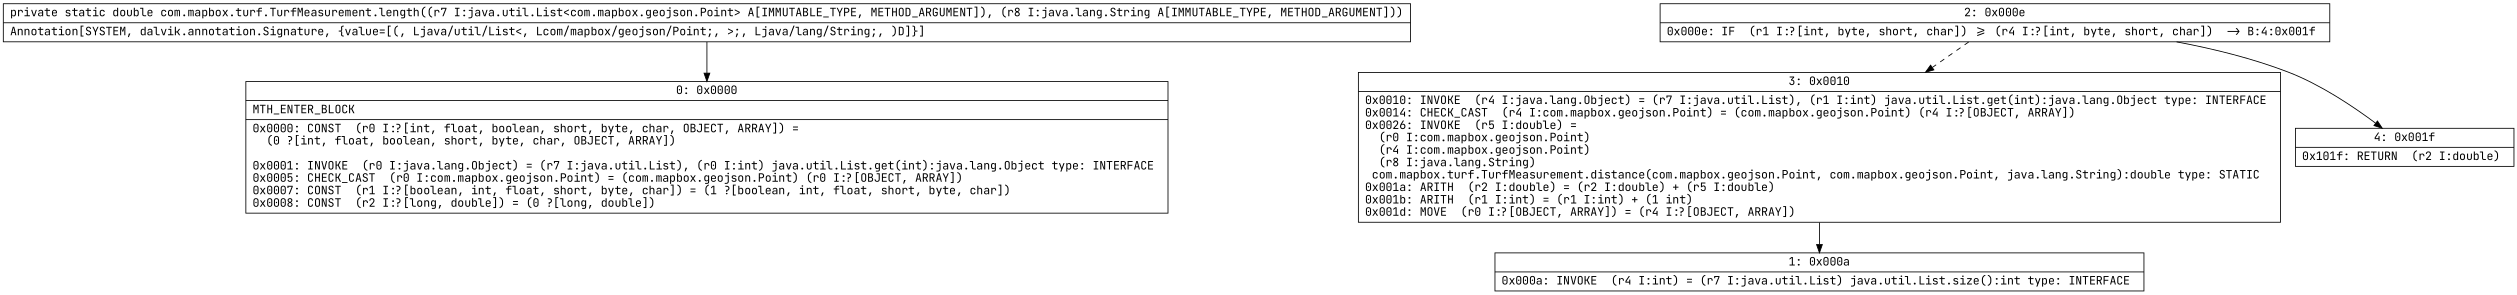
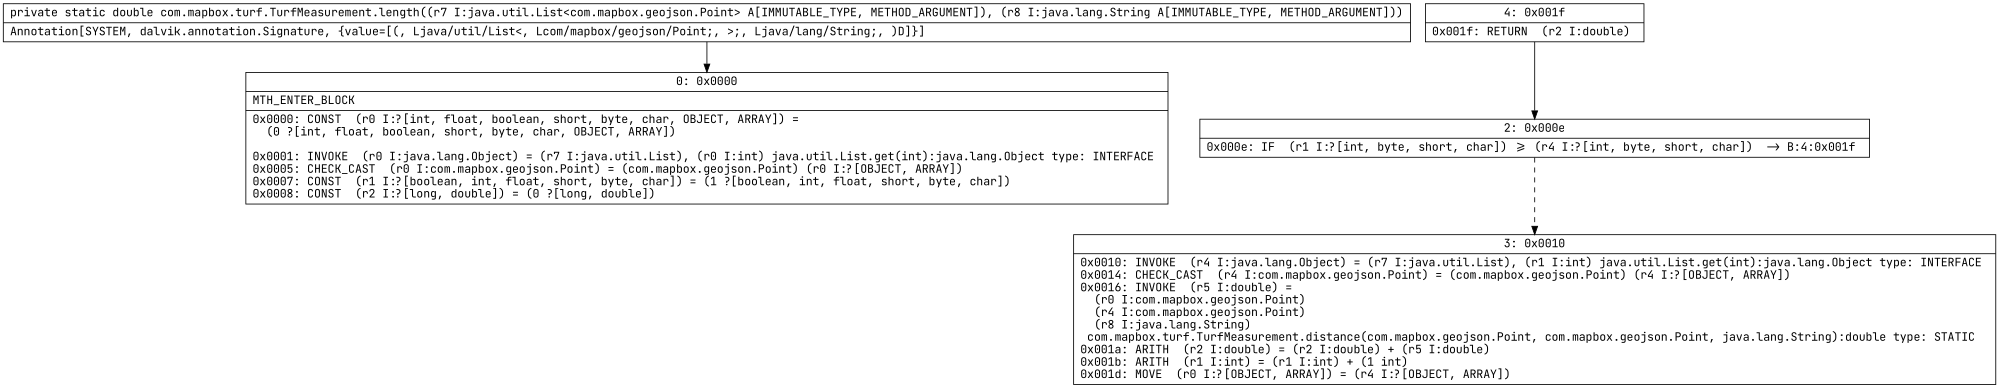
(2282, 70) -> (1535, 76)
(1475, 125) -> (1190, 288)
(2405, 156) -> (1535, 32)
(1819, 272) -> none
